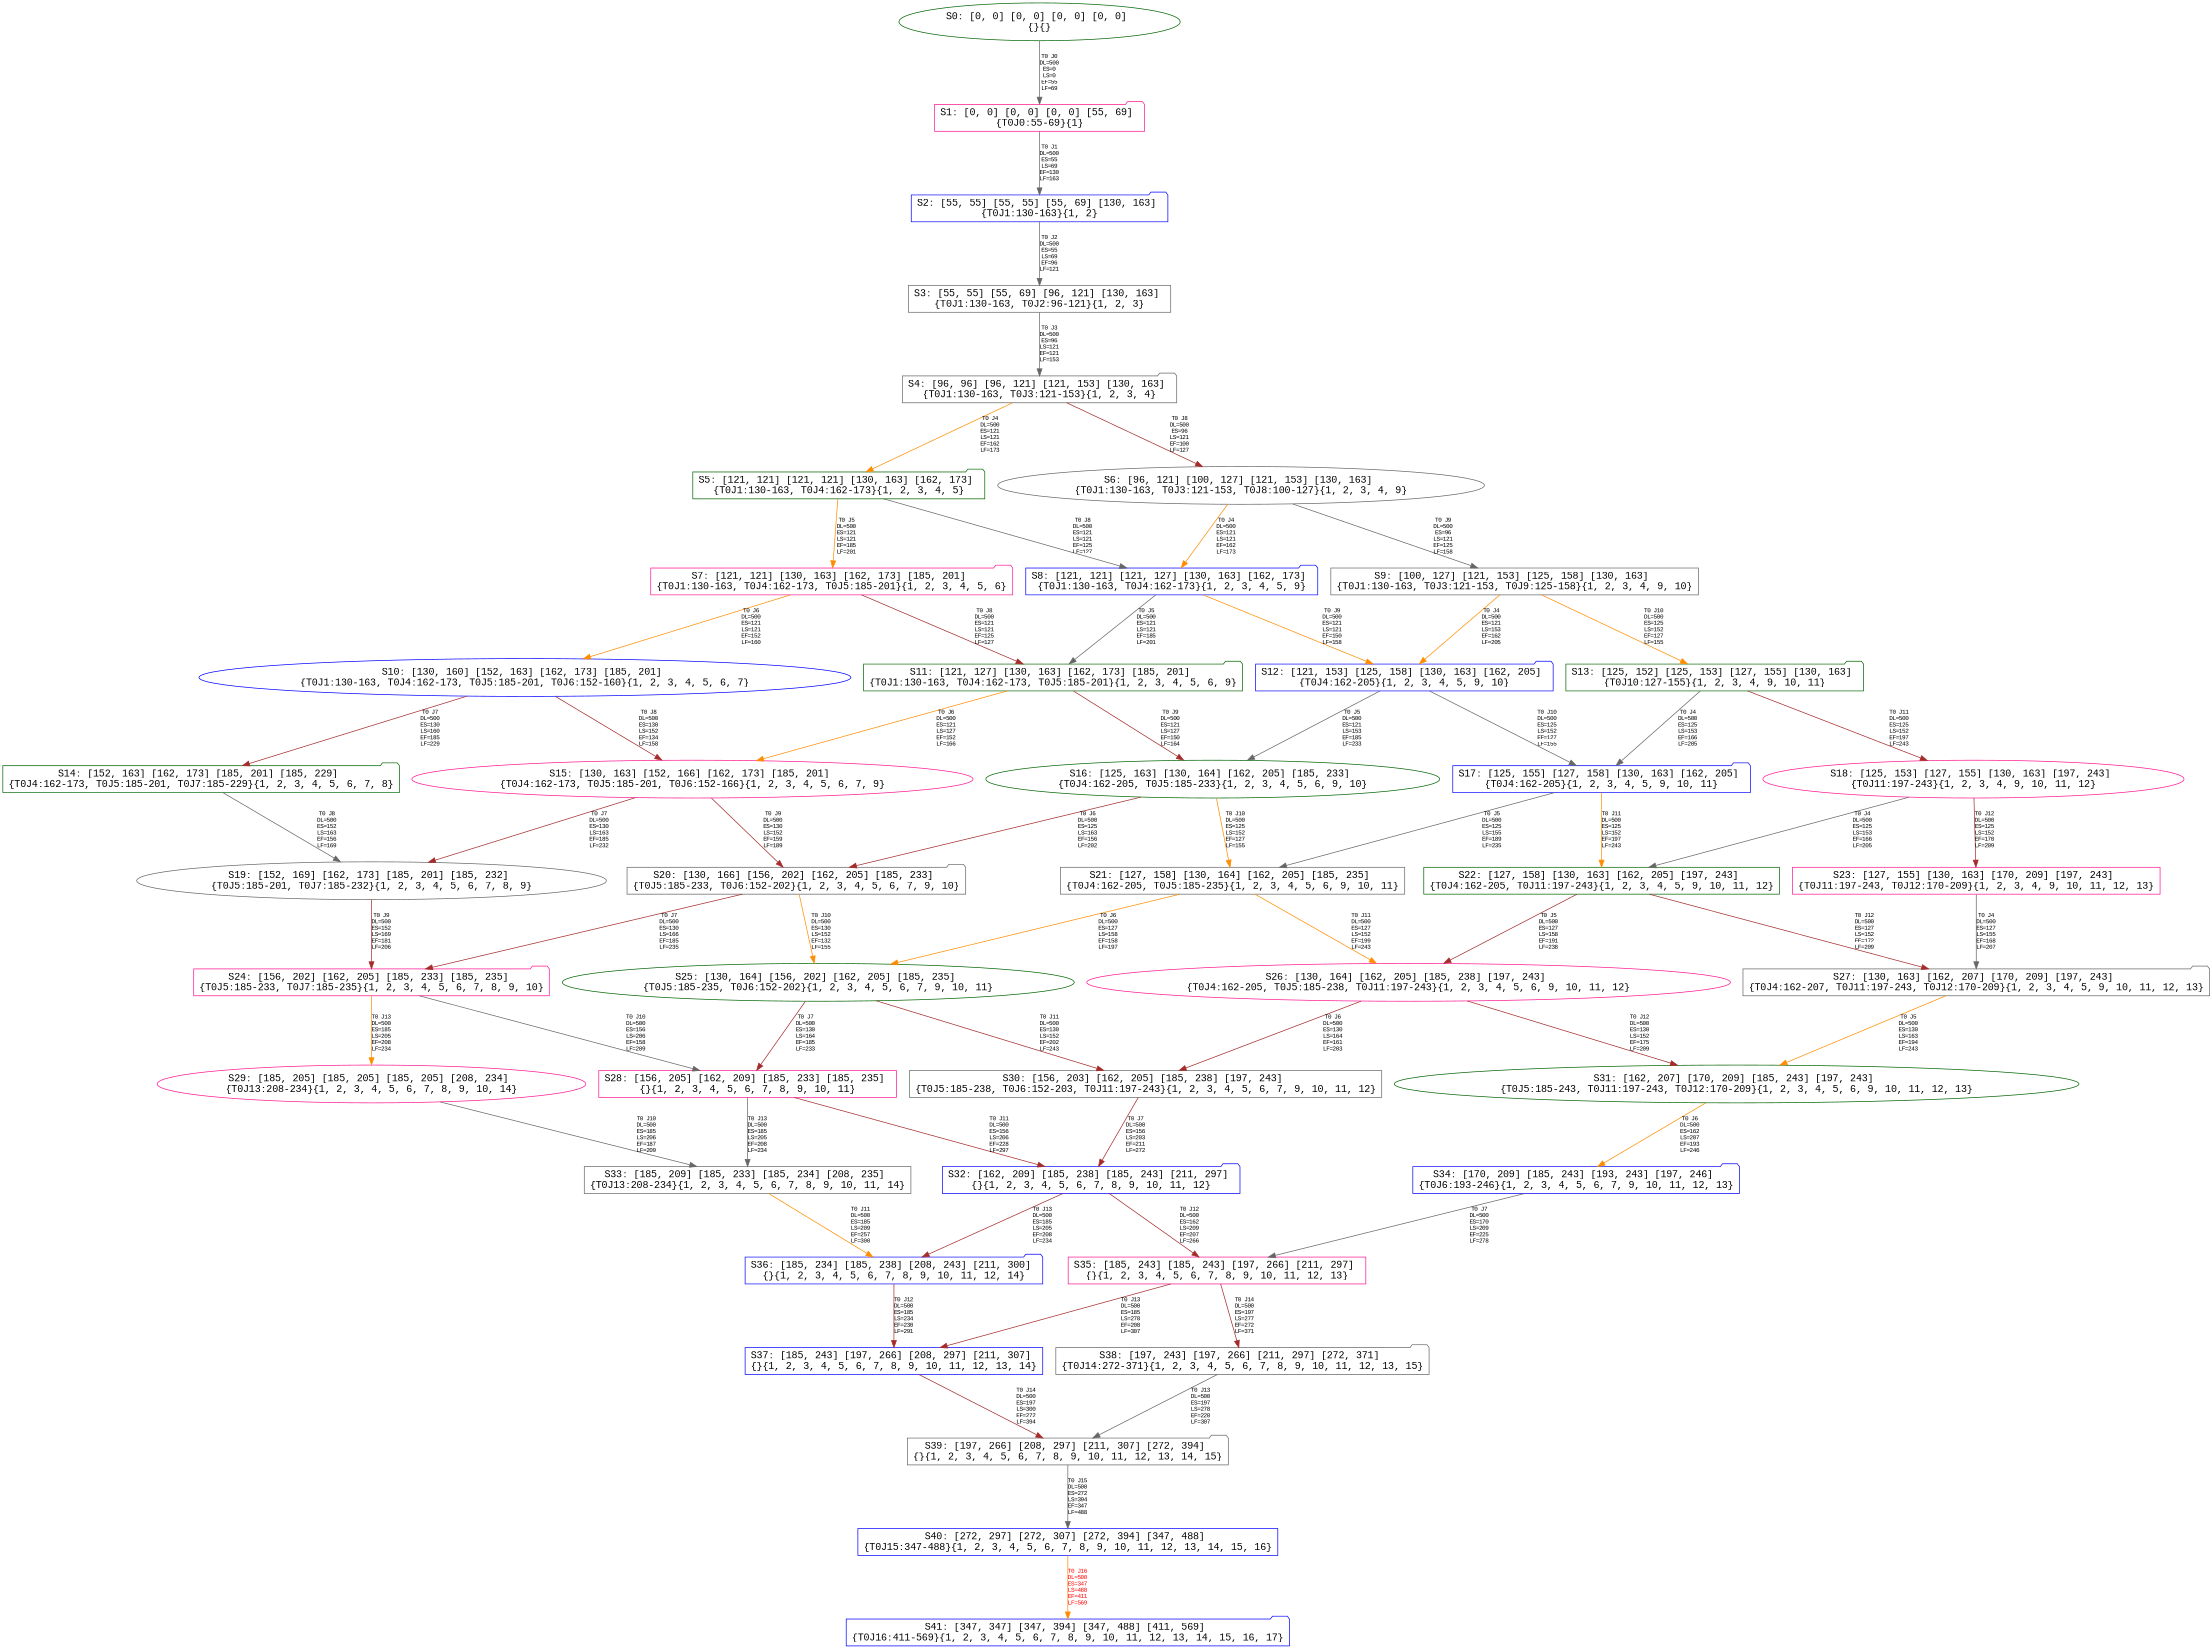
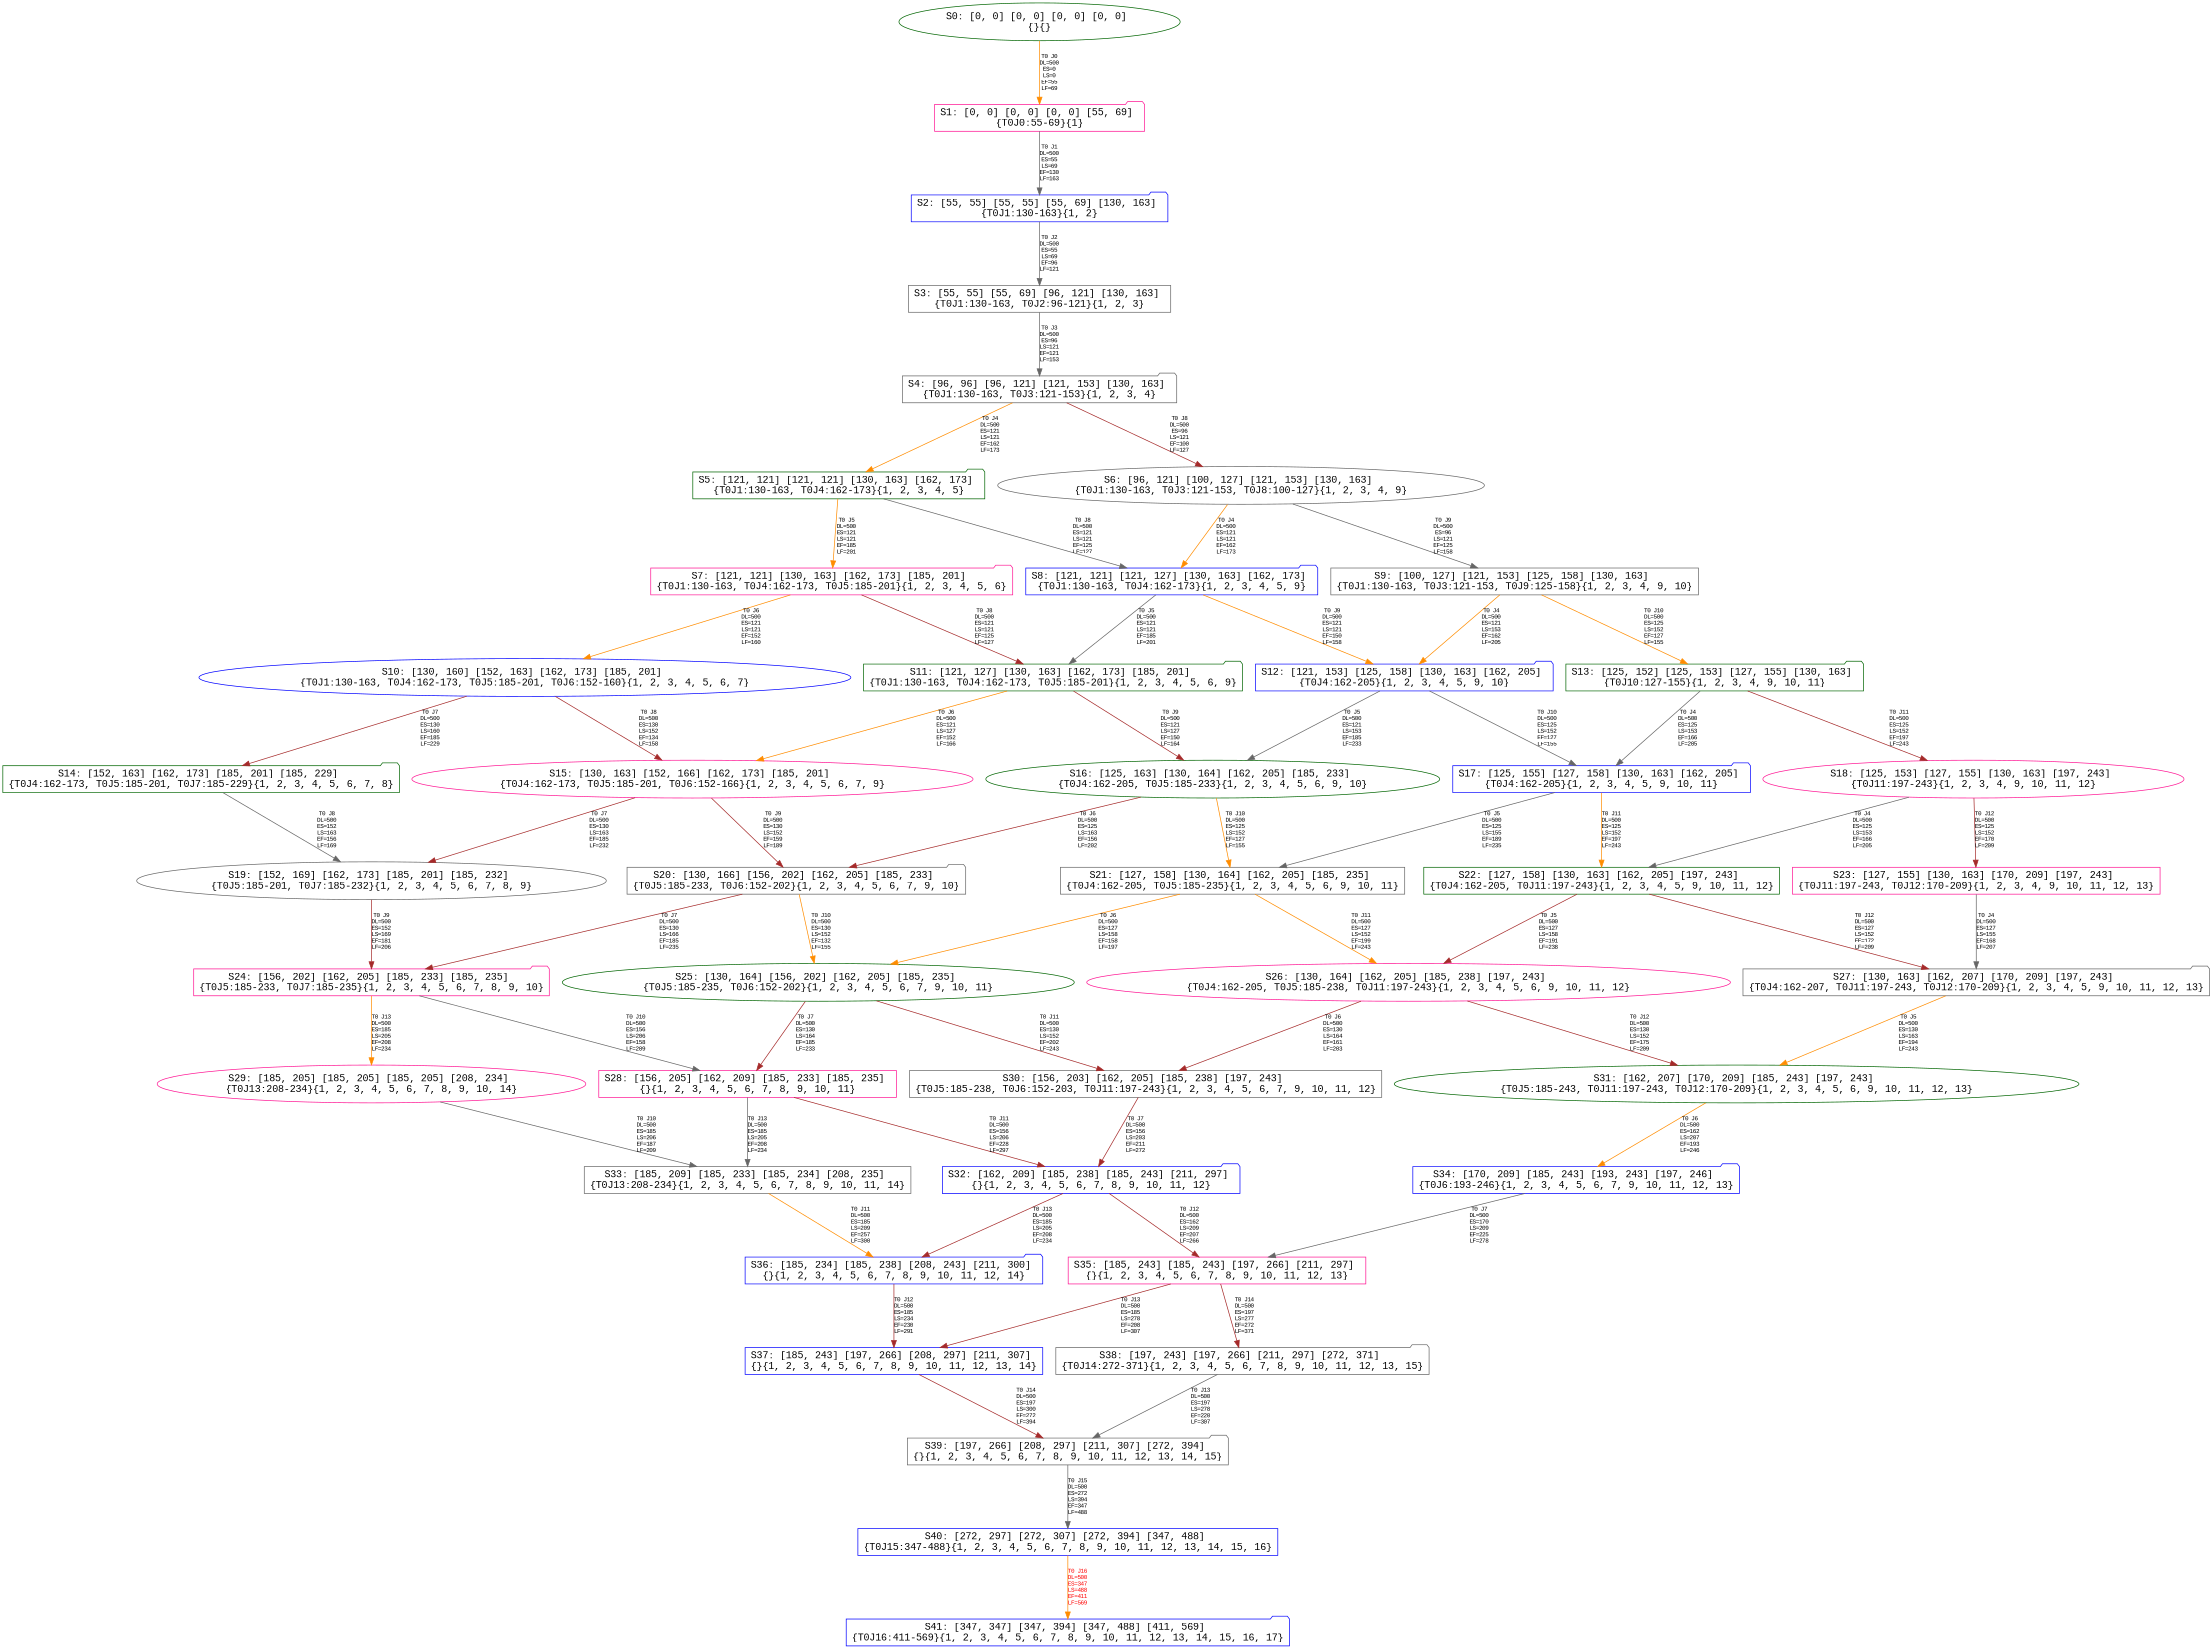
(1040, 69) -> (1040, 69)
